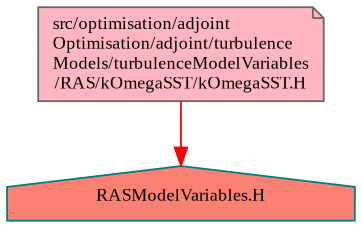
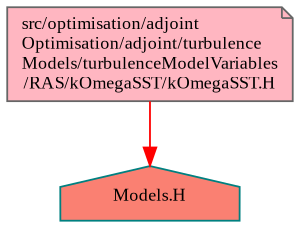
(181, 196) -> (150, 196)
